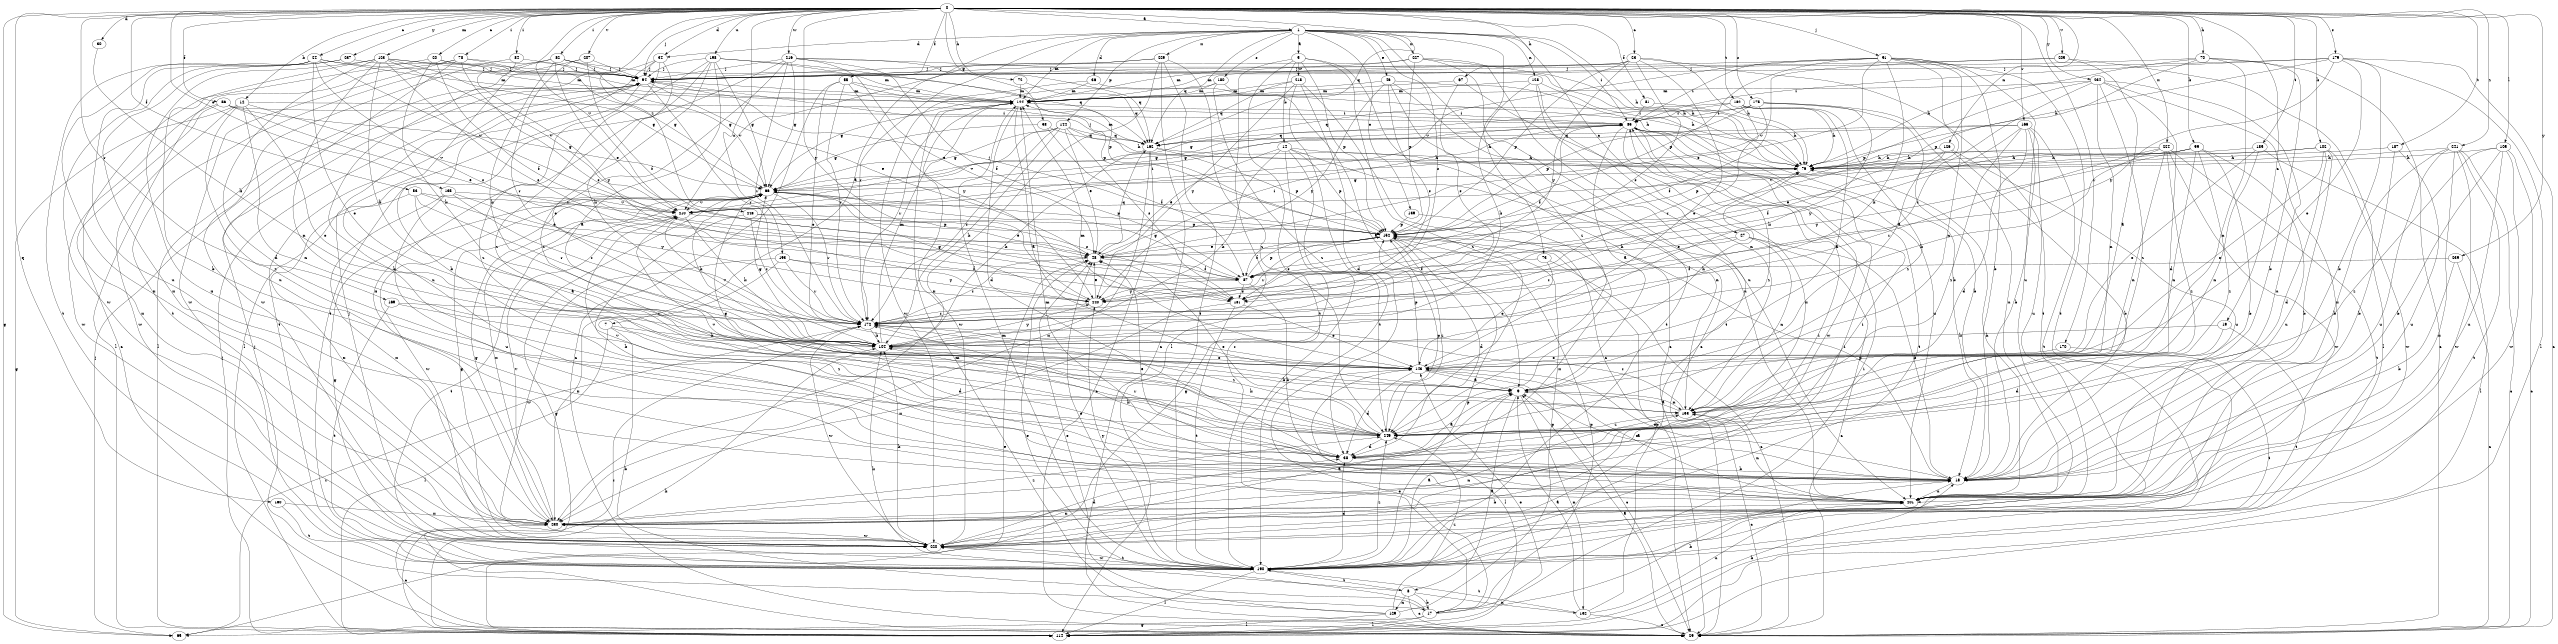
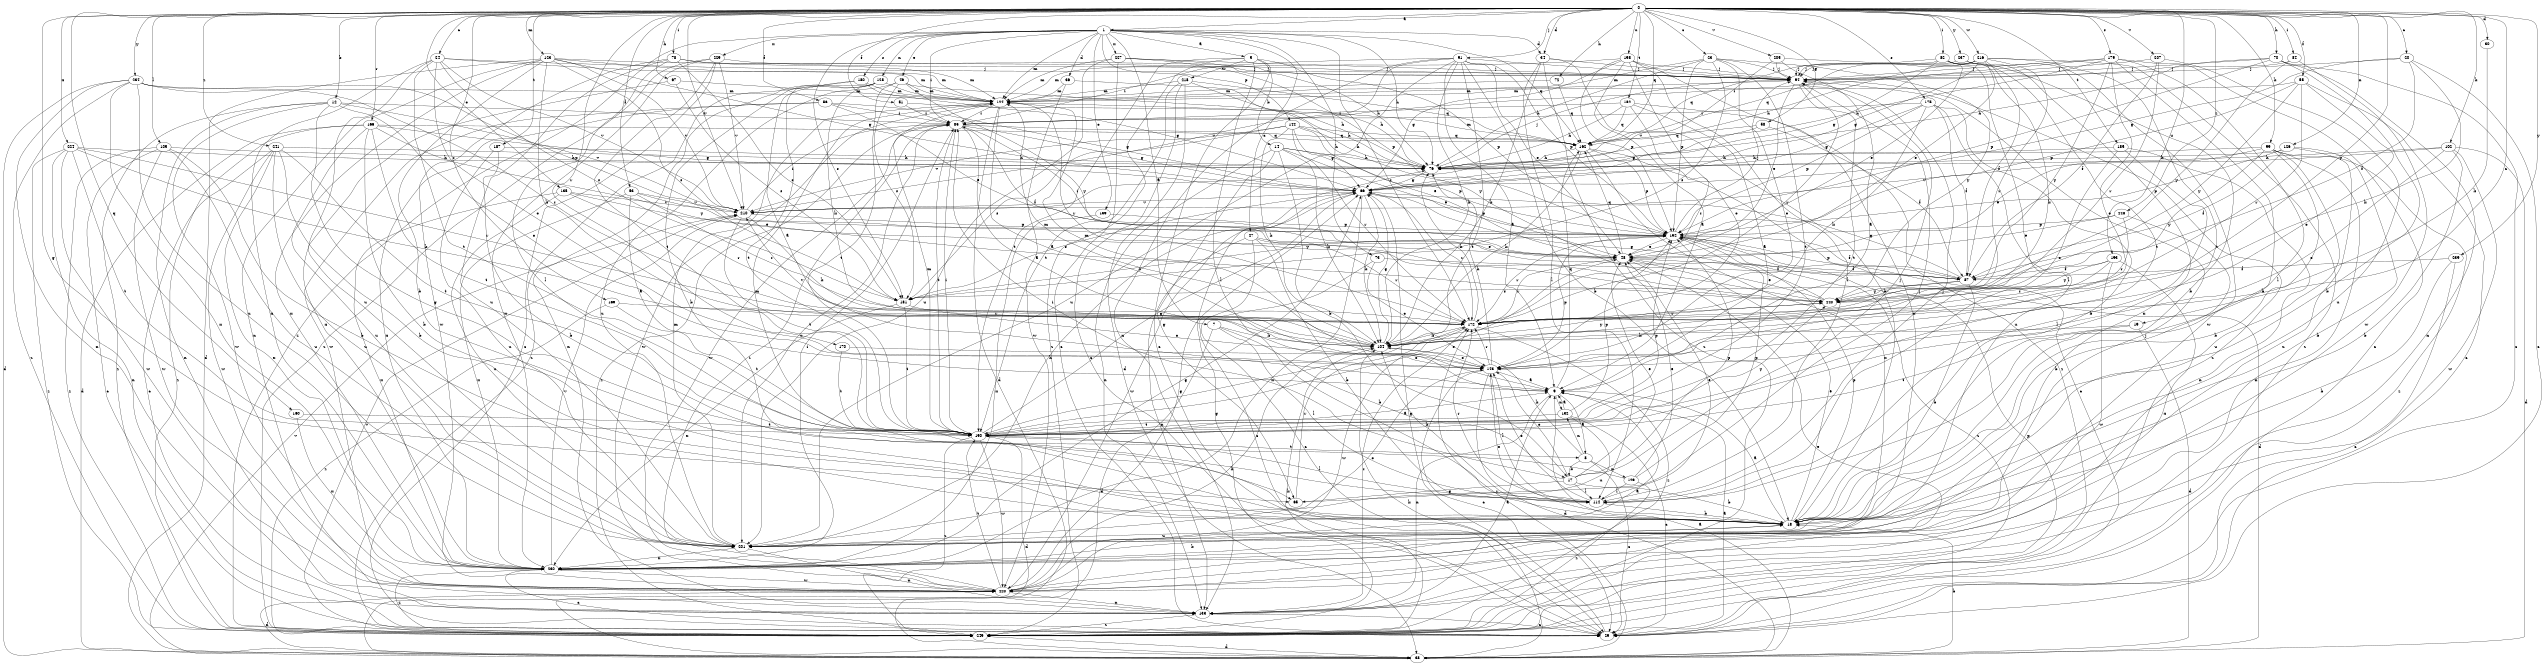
(732, 17) -> none
none -> (1569, 269)
